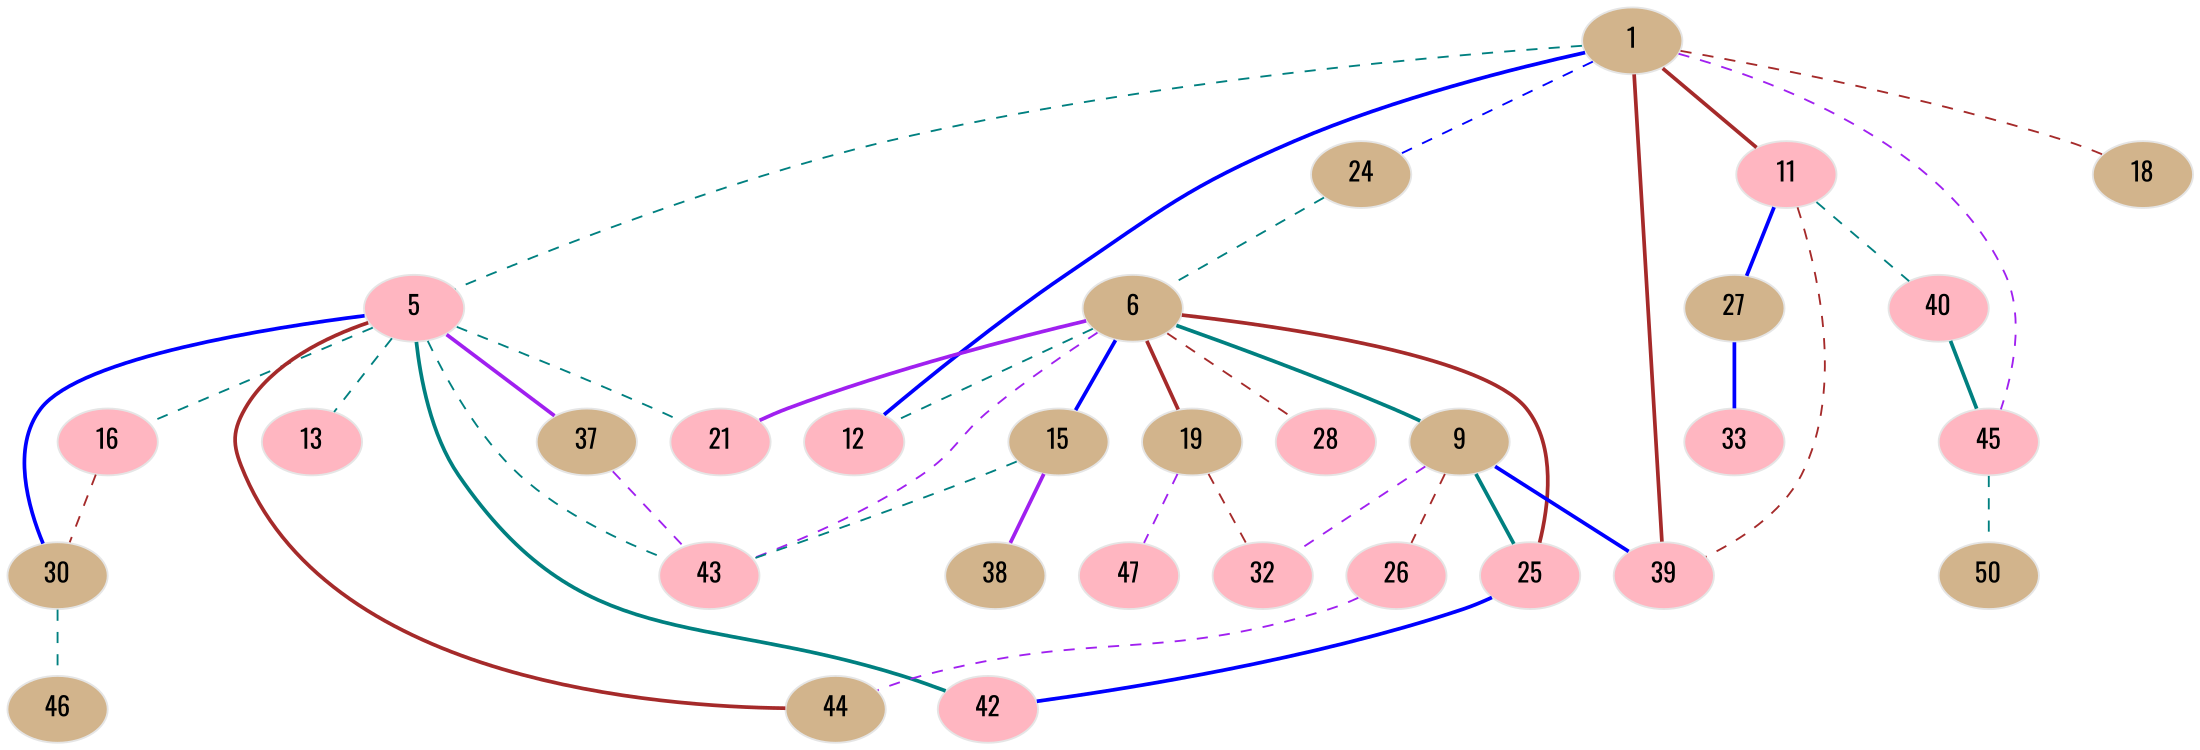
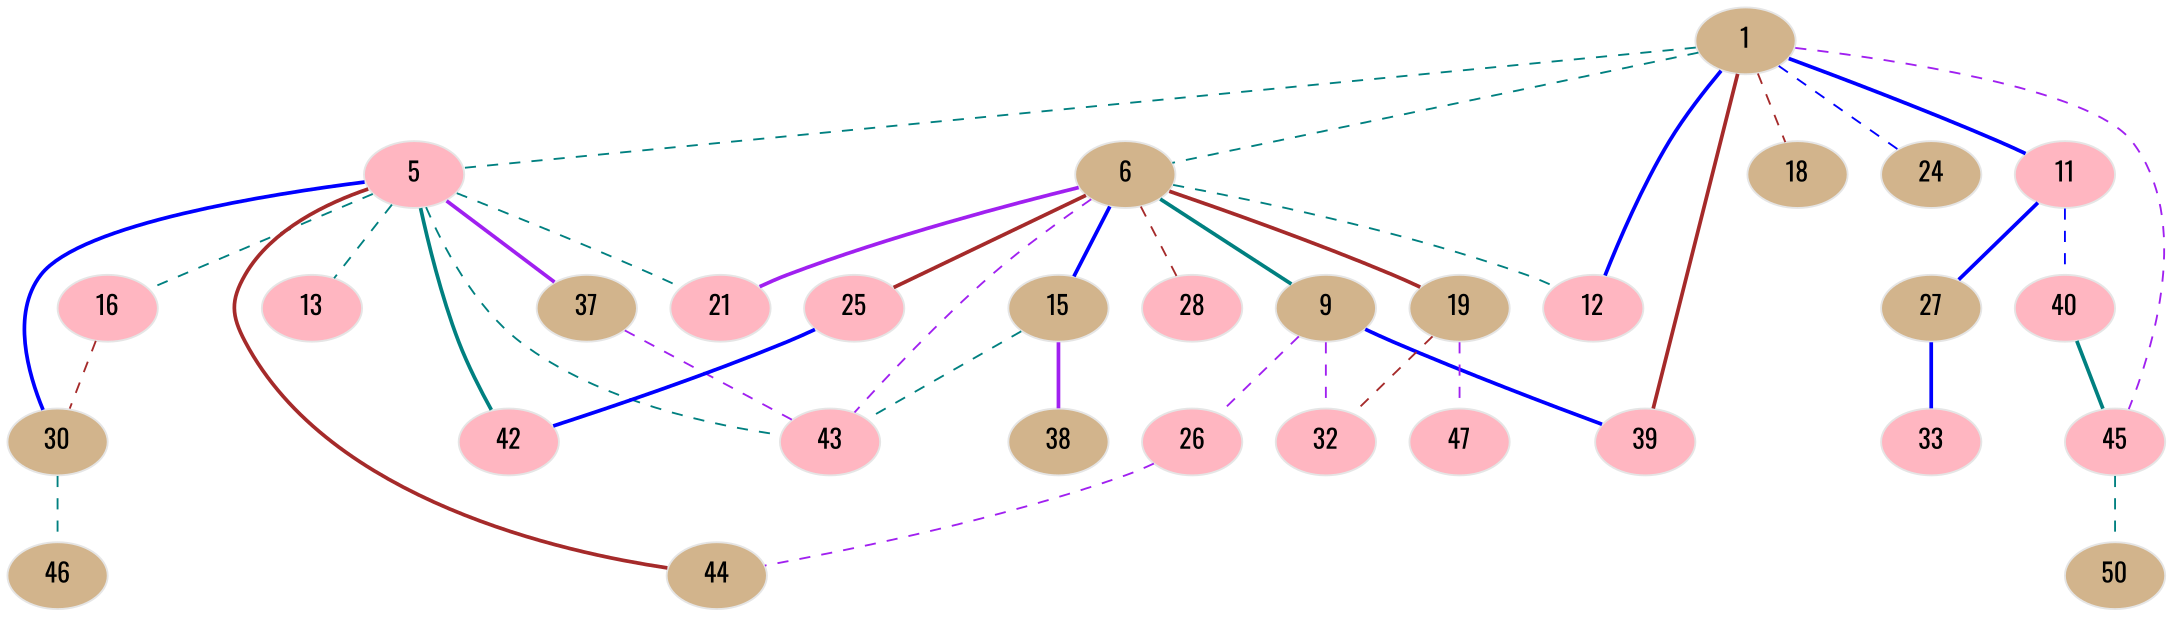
(1710, 108) -> (1908, 104)
(1247, 241) -> (1435, 108)
(1863, 242) -> (2065, 242)
(1822, 405) -> none
(1428, 508) -> (1259, 375)
(1495, 509) -> none
